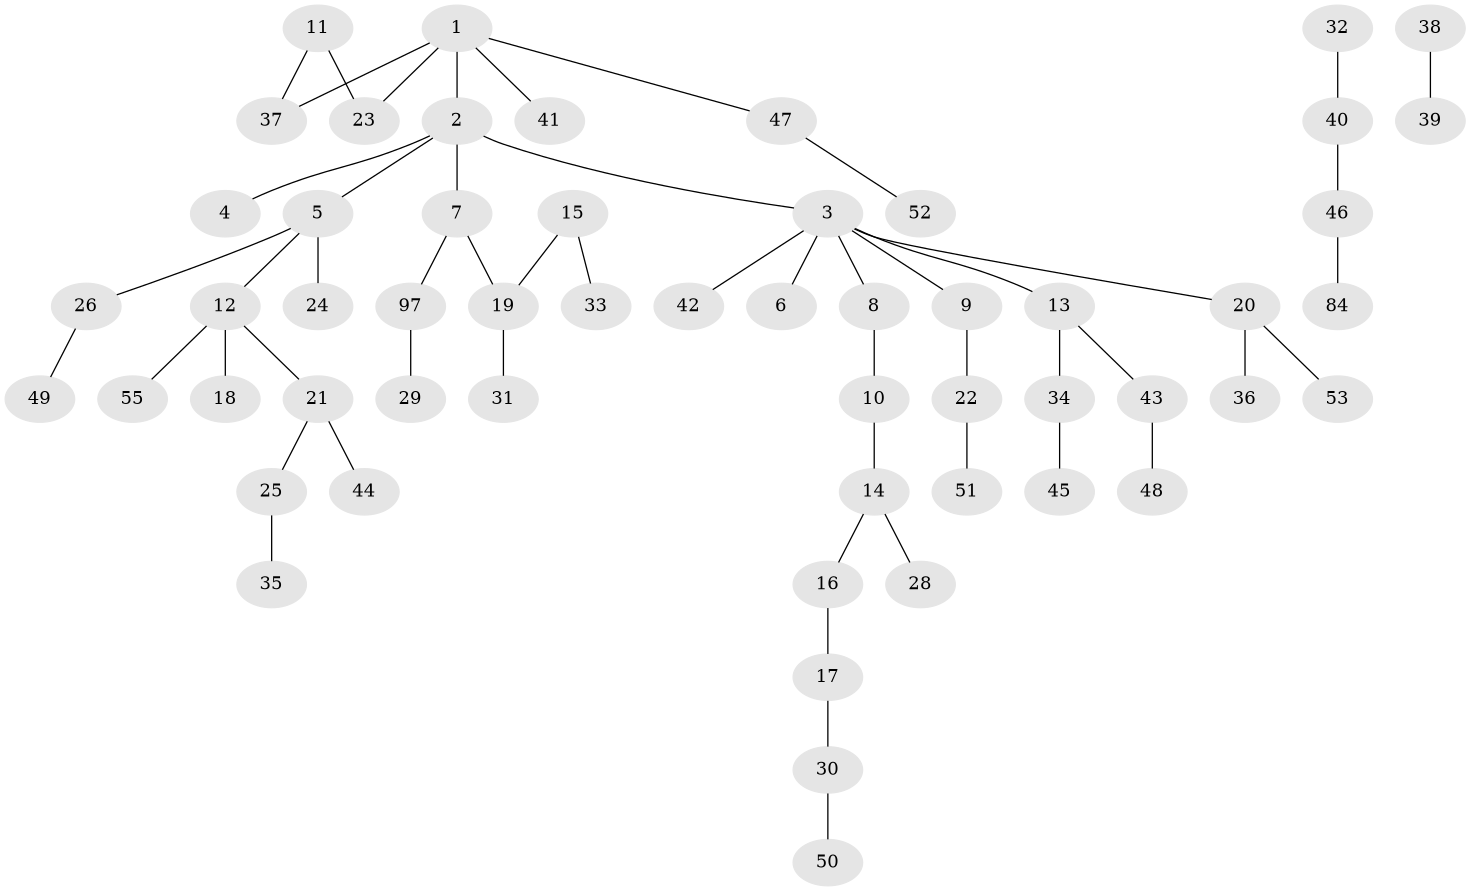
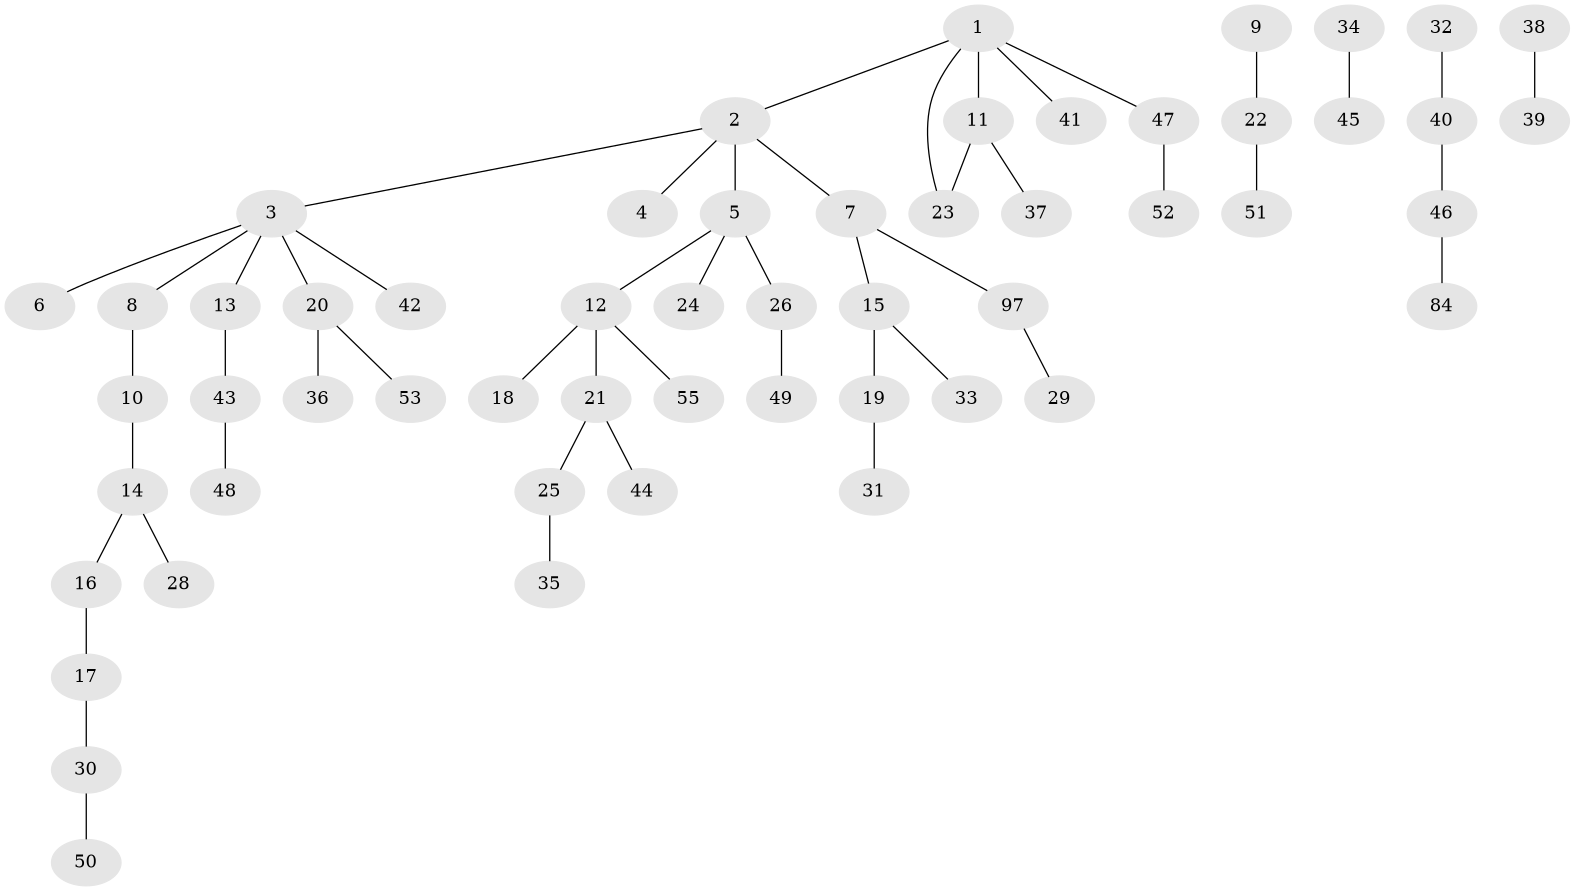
(364, 75) -> (979, 75)
(480, 260) -> (863, 260)
(898, 260) -> none
(1060, 353) -> none
